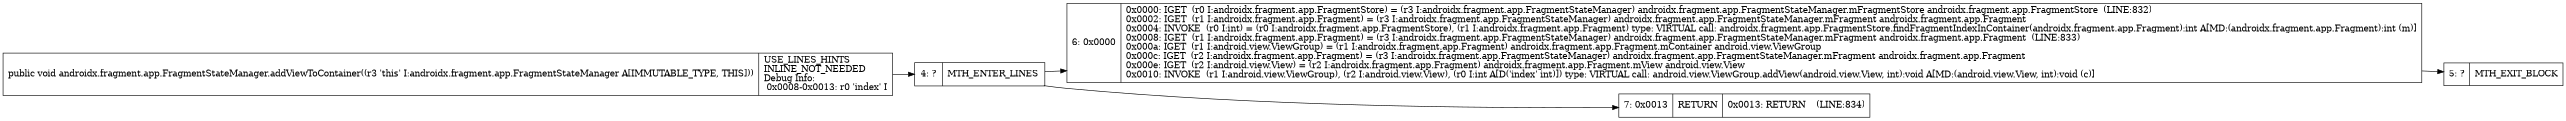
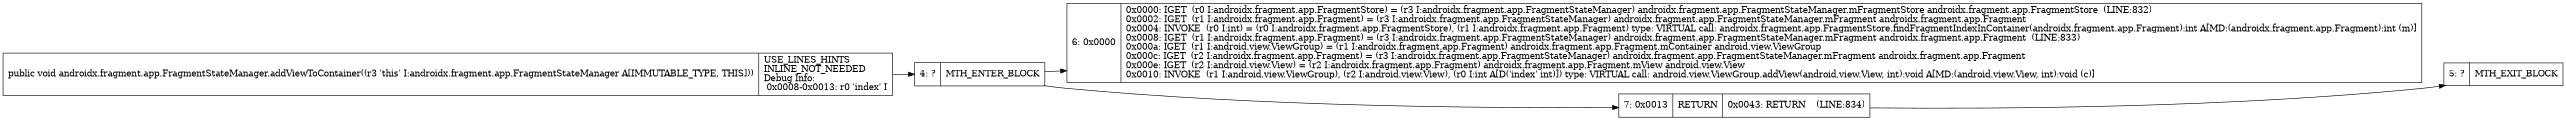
(2430, 71) -> (2155, 105)
(993, 74) -> (993, 74)
(1796, 105) -> (1796, 105)
